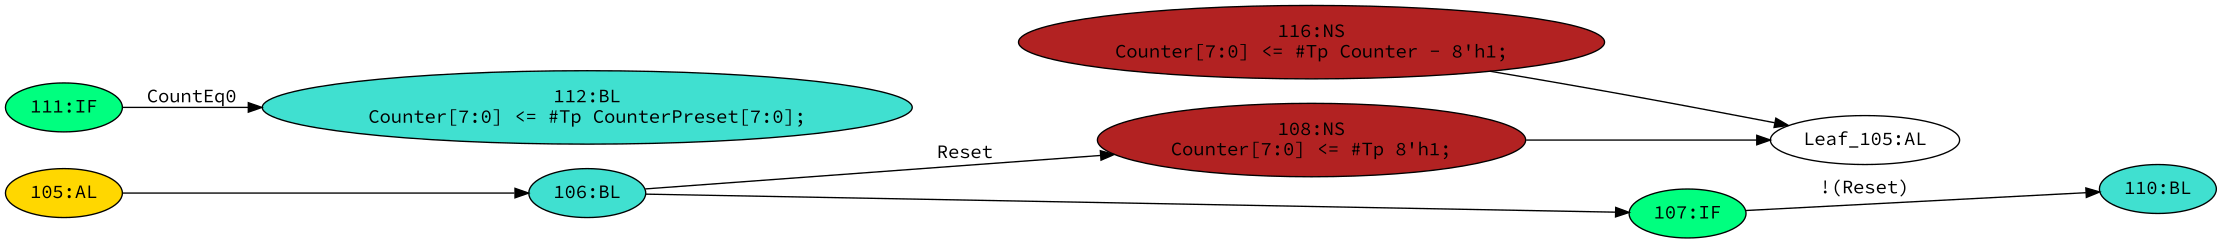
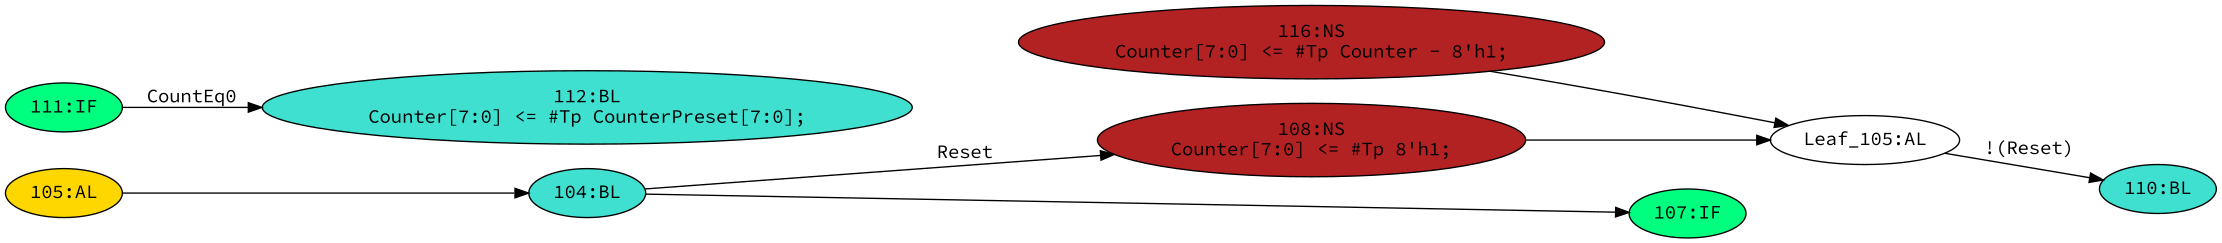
(587, 193) -> (587, 193)
(1916, 202) -> (2017, 166)
